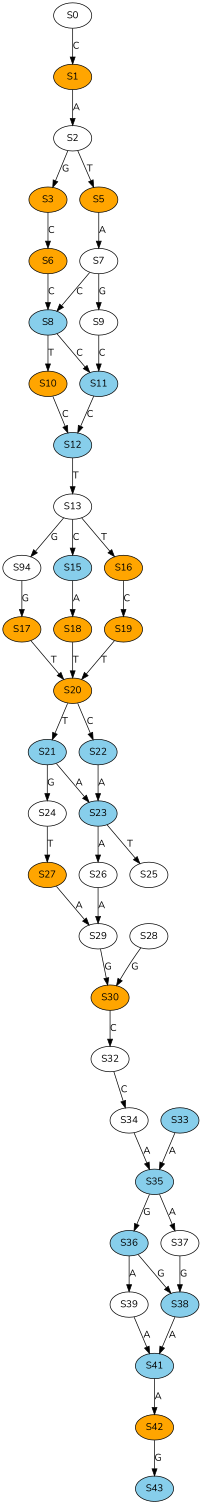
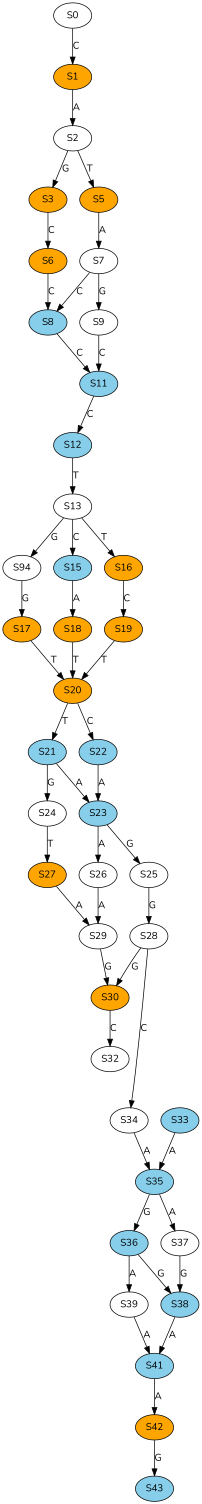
(48, 384) -> none
(130, 844) -> (130, 844)
none -> (149, 902)
(118, 1086) -> (141, 1025)
